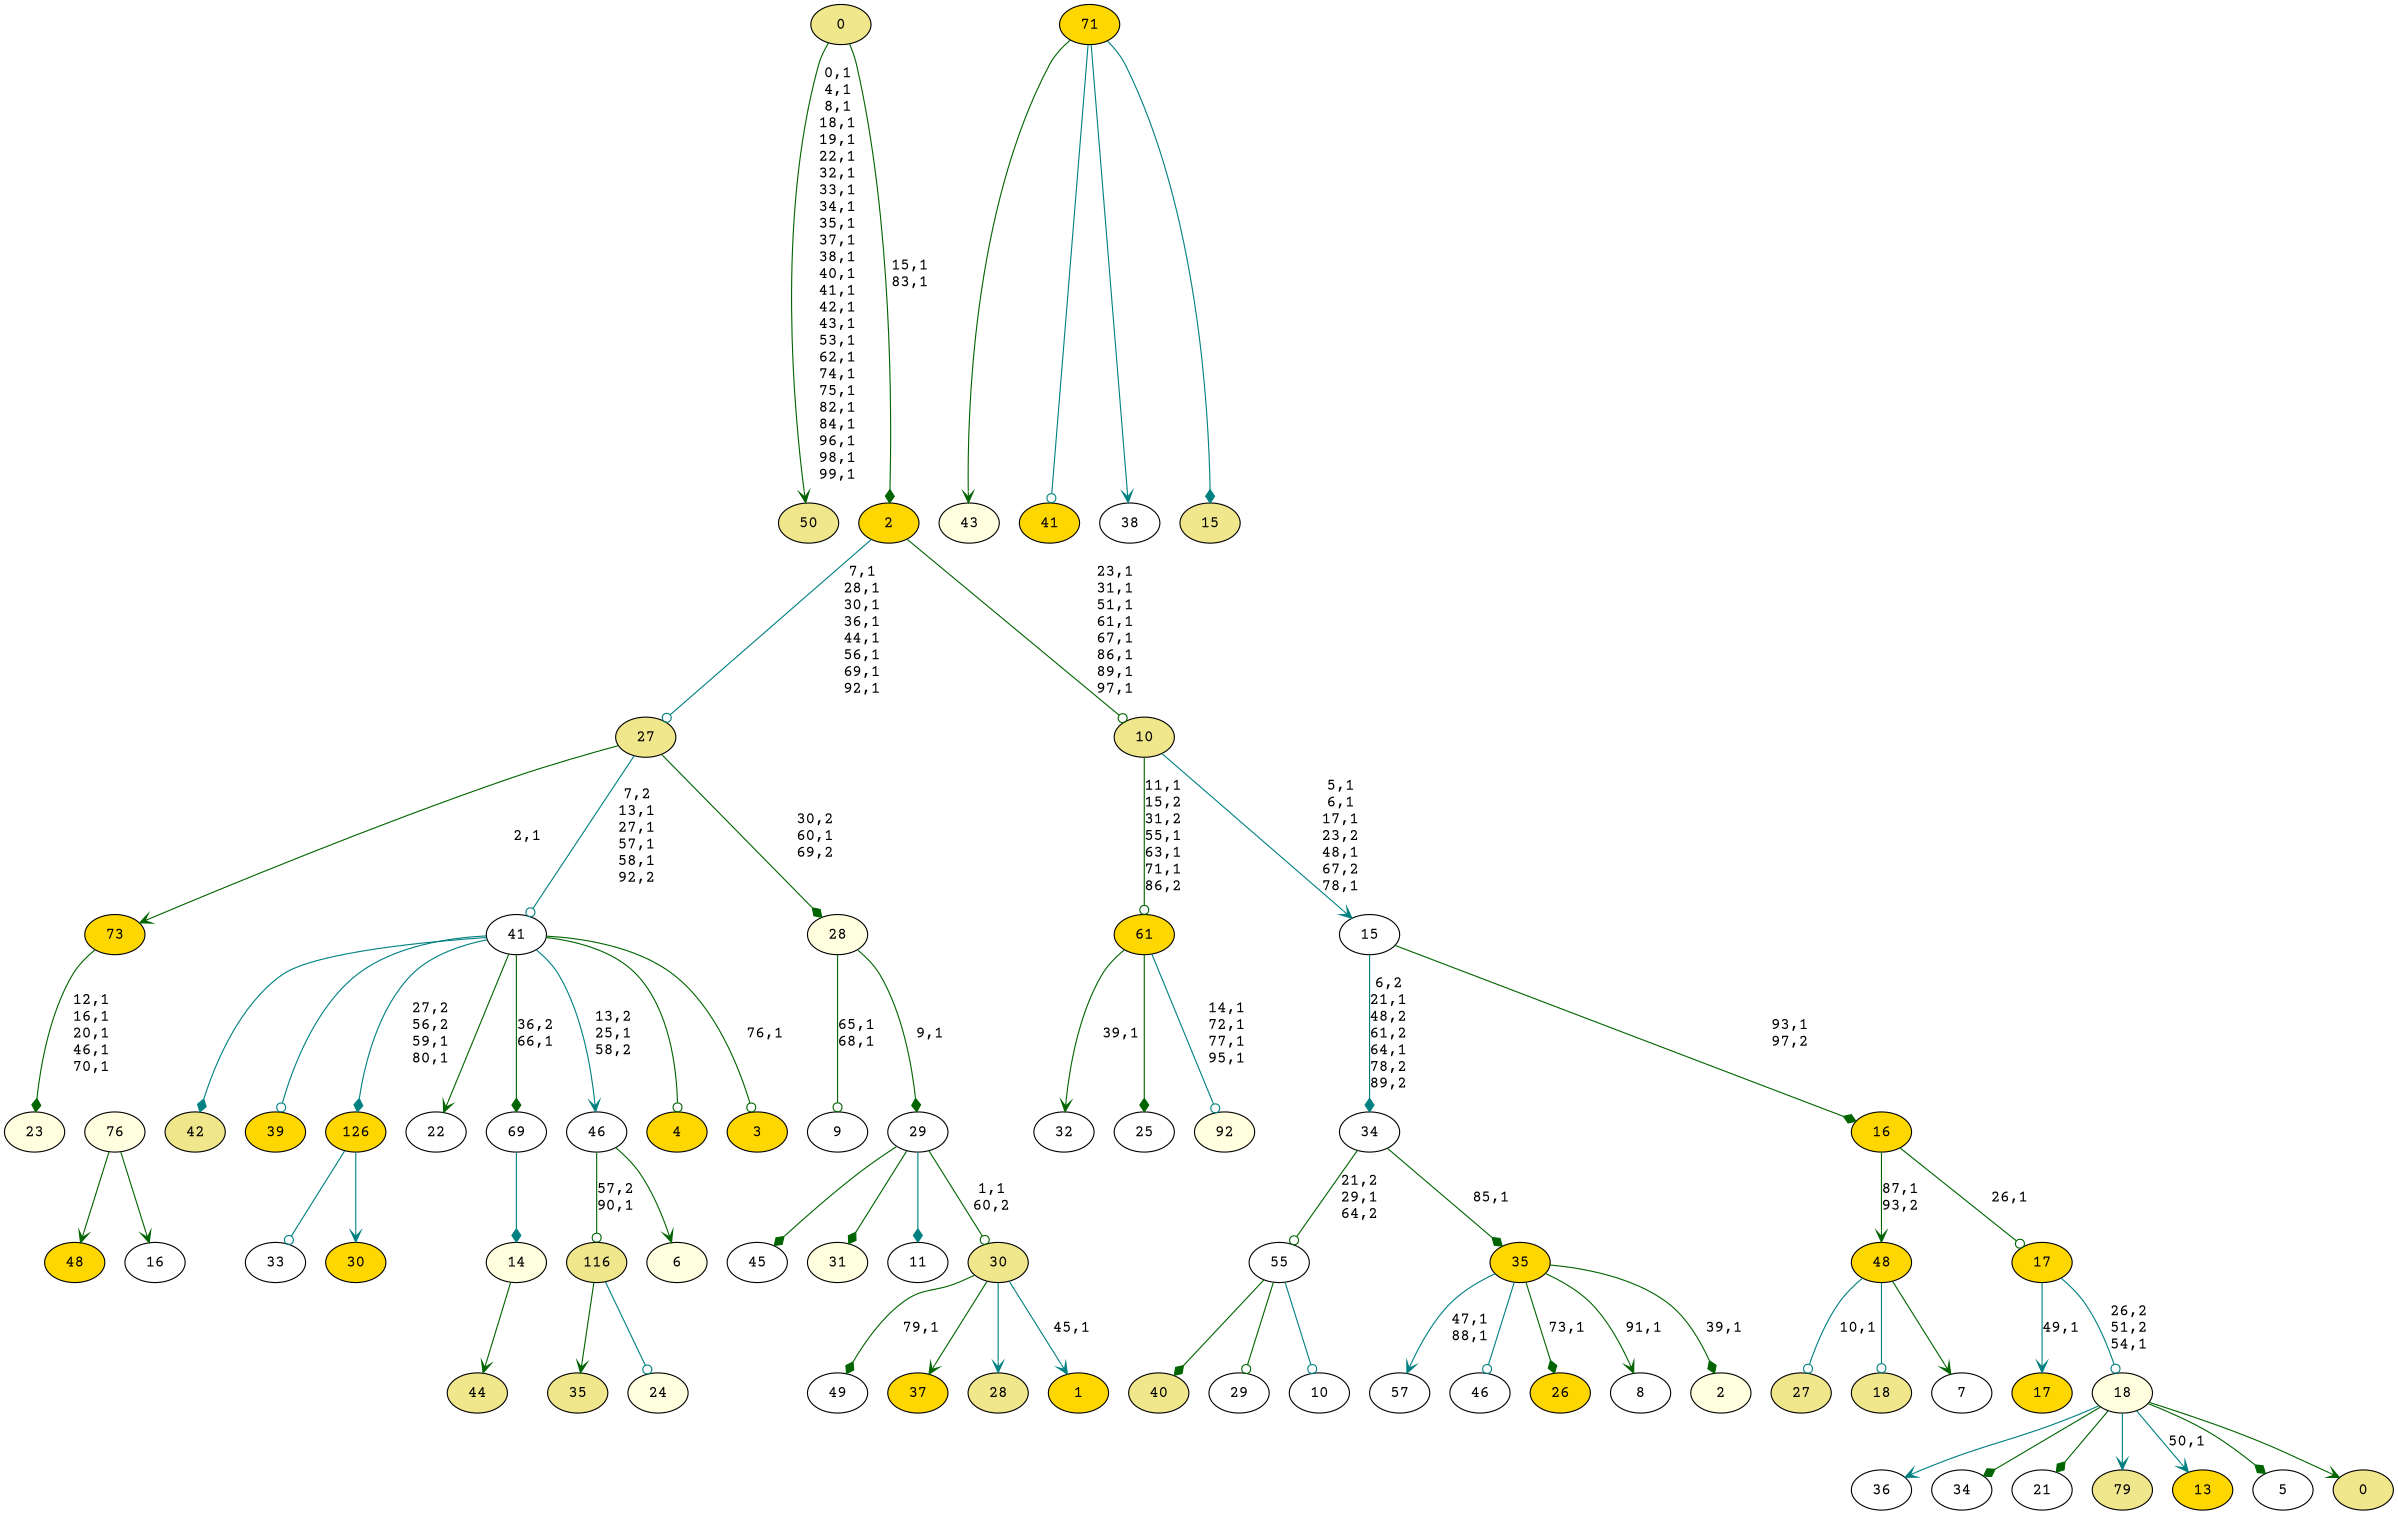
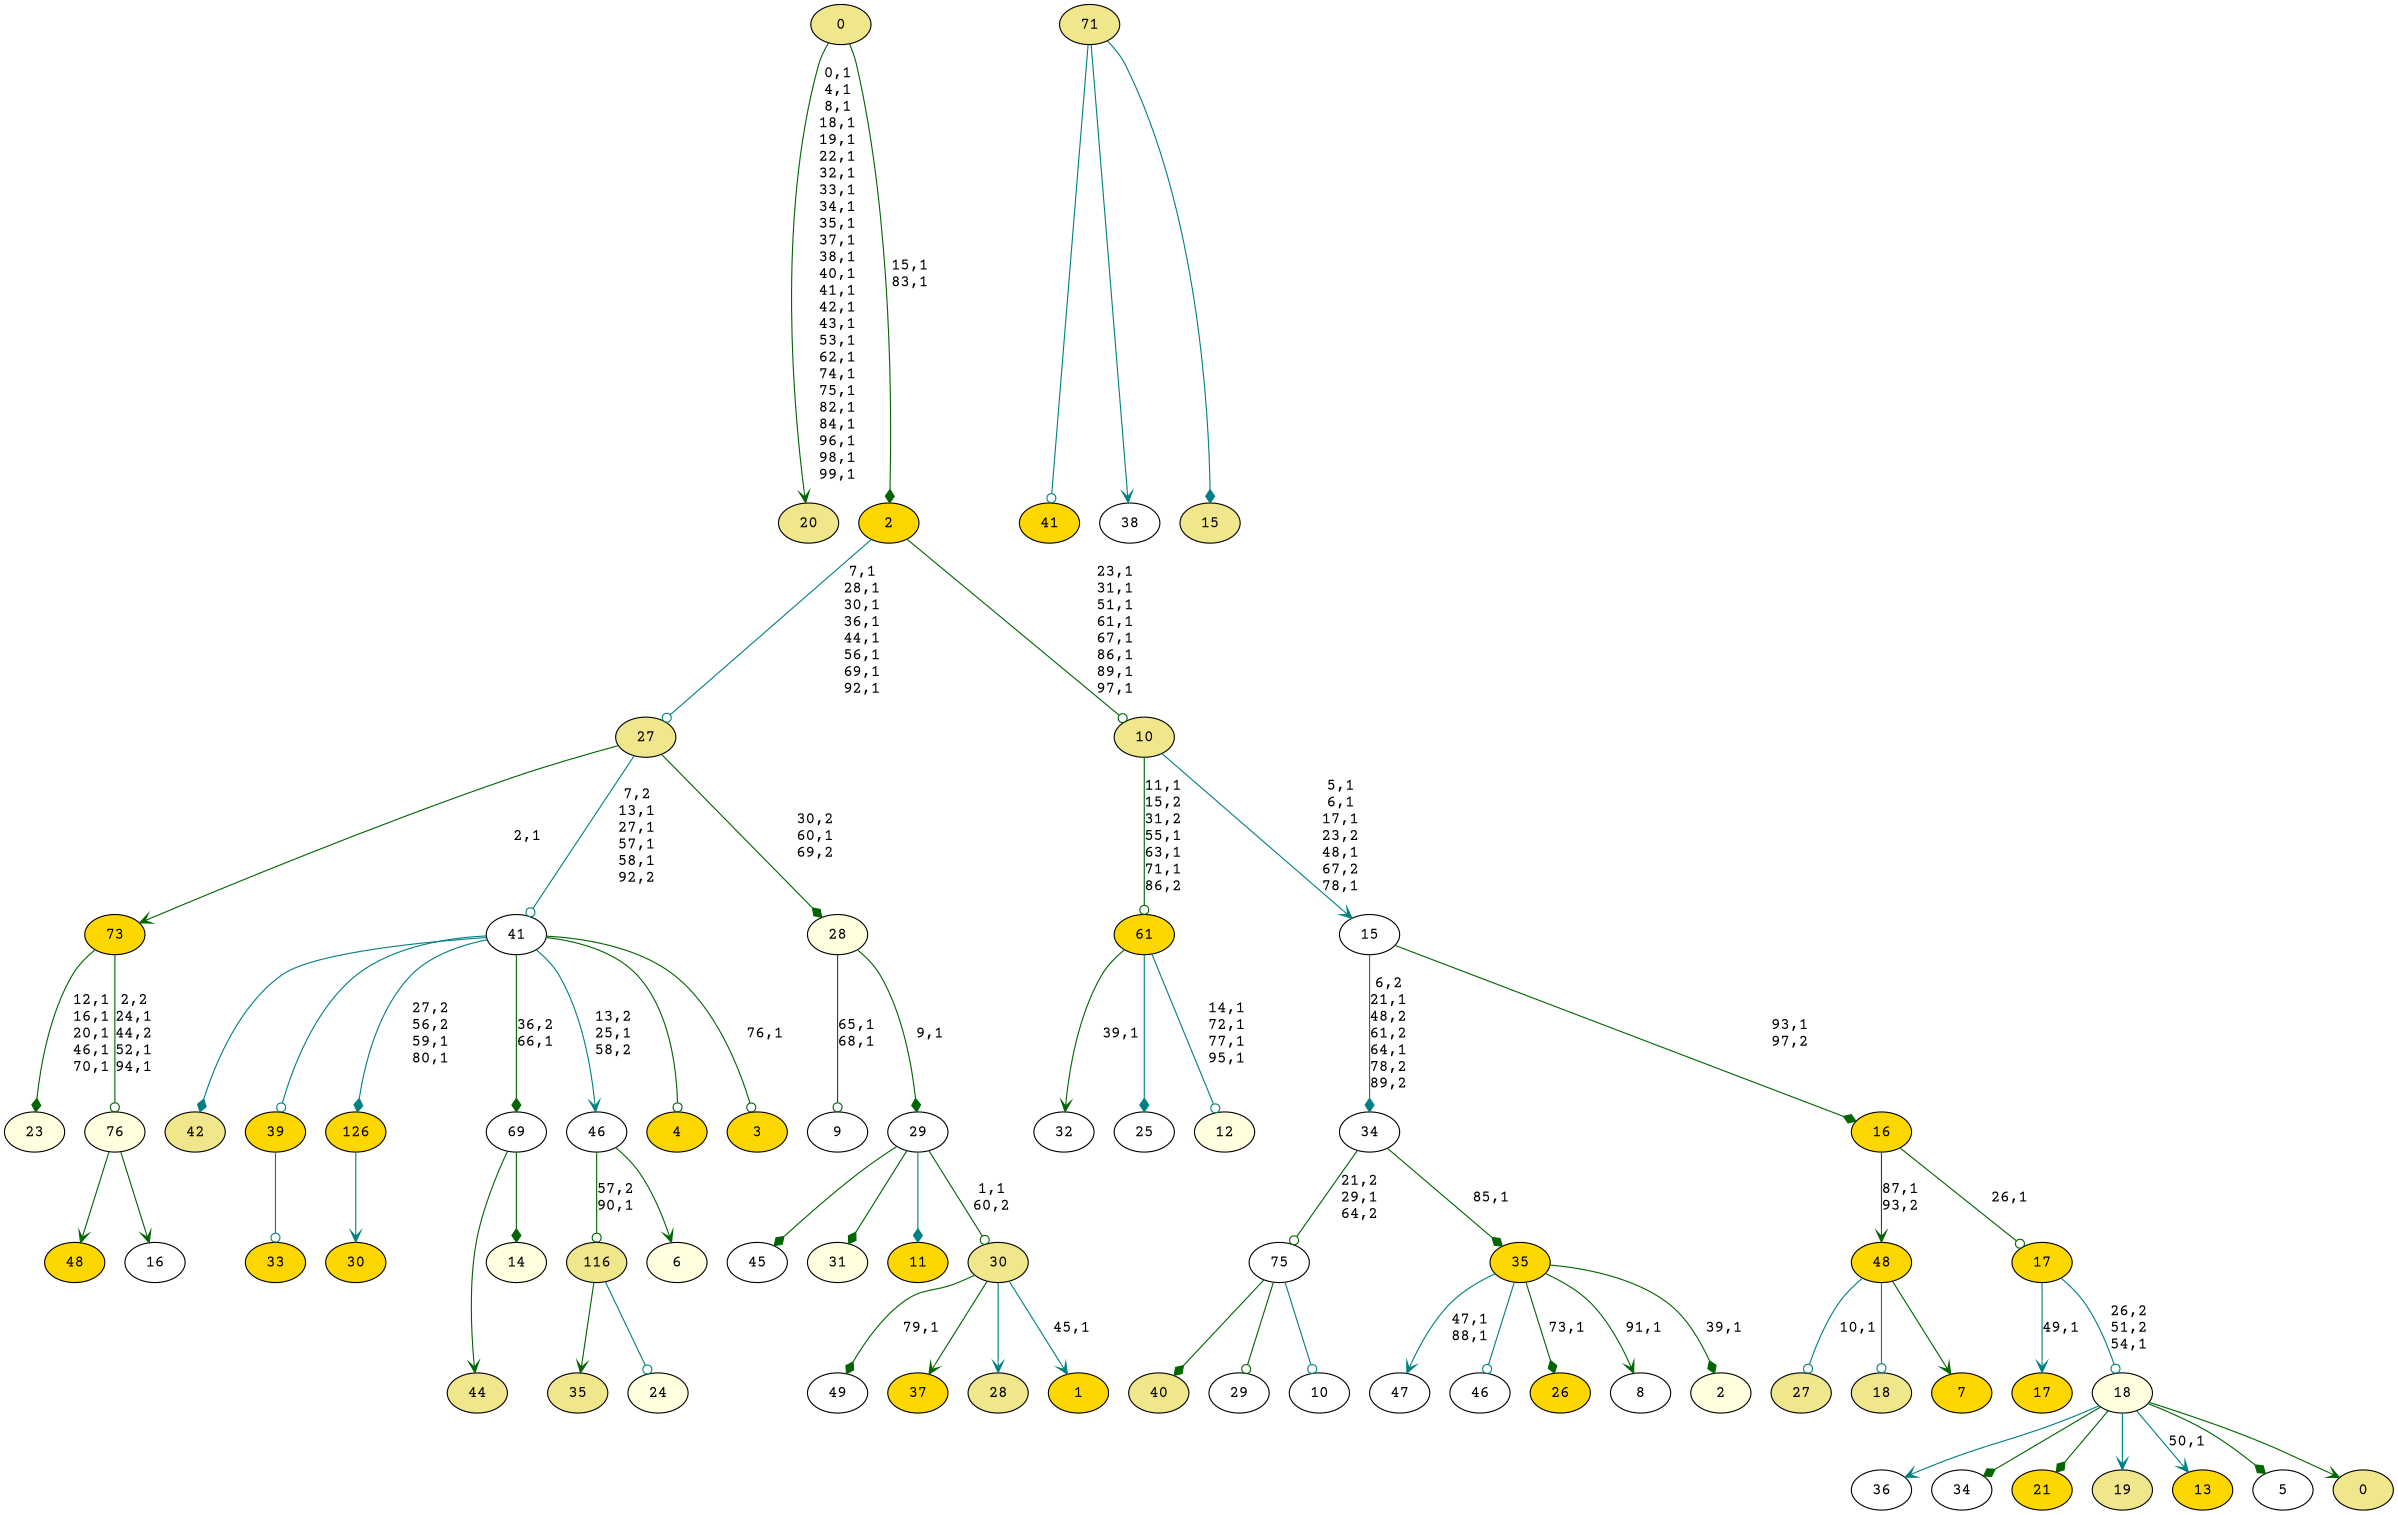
(1090, 25) -> (1090, 25)
(809, 523) -> (809, 523)
(969, 523) -> none
(1144, 1026) -> (1144, 1026)
none -> (115, 1029)
(436, 1132) -> none
(1225, 1132) -> (1225, 1132)
(516, 1191) -> (516, 1191)
(318, 1193) -> (275, 1193)
(275, 1262) -> (275, 1262)
(918, 1262) -> (918, 1262)
(1279, 1262) -> (1279, 1262)
(499, 1322) -> (475, 1254)
(1400, 1393) -> (1400, 1393)
(1962, 1393) -> (1962, 1393)
(2042, 1490) -> (2042, 1490)
(2122, 1490) -> (2122, 1490)
